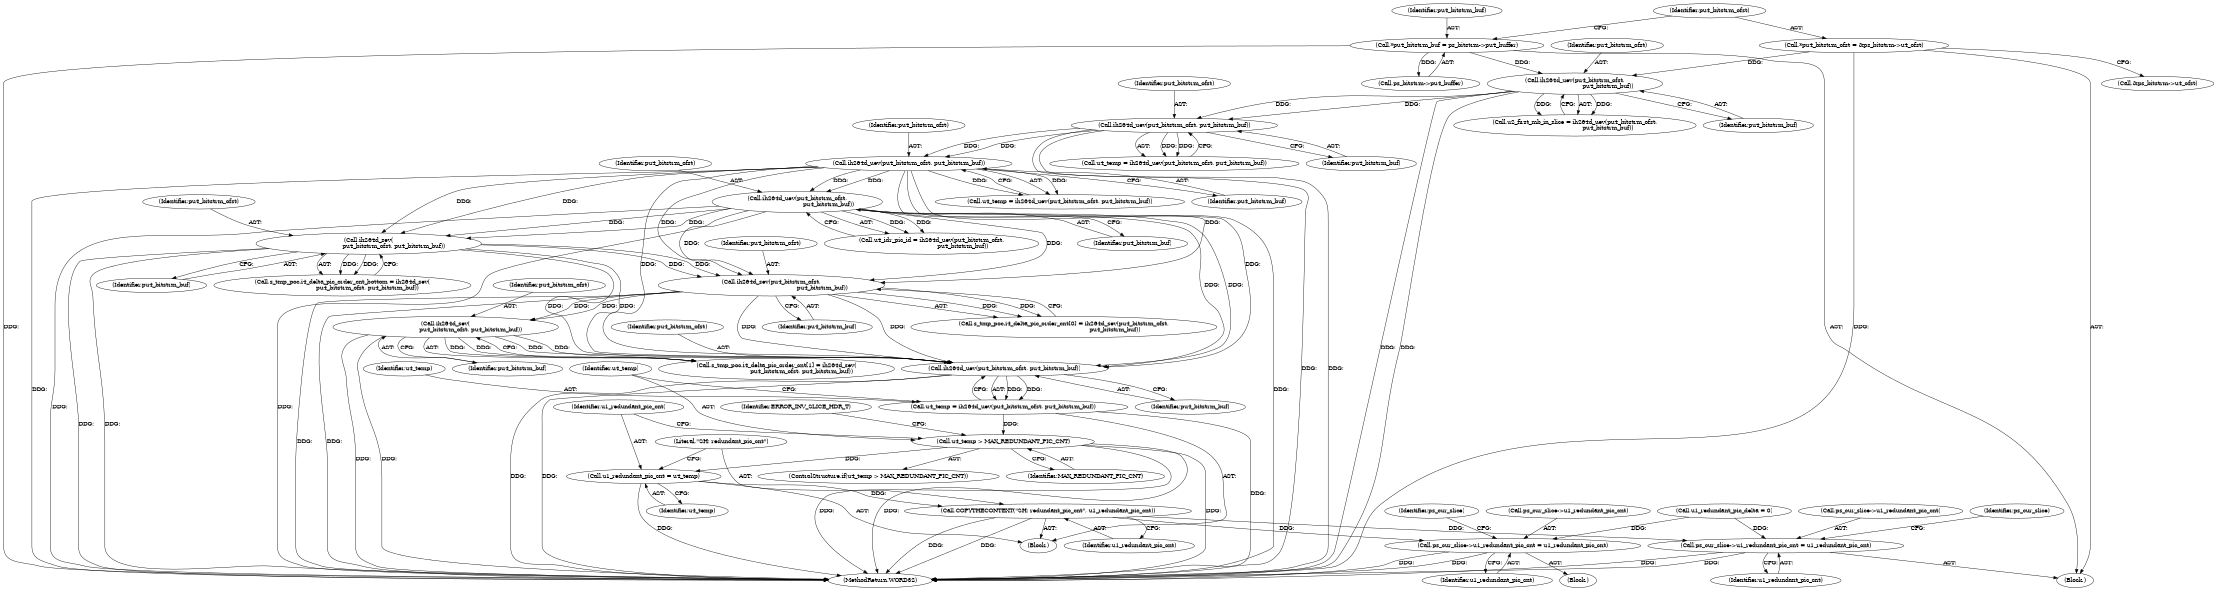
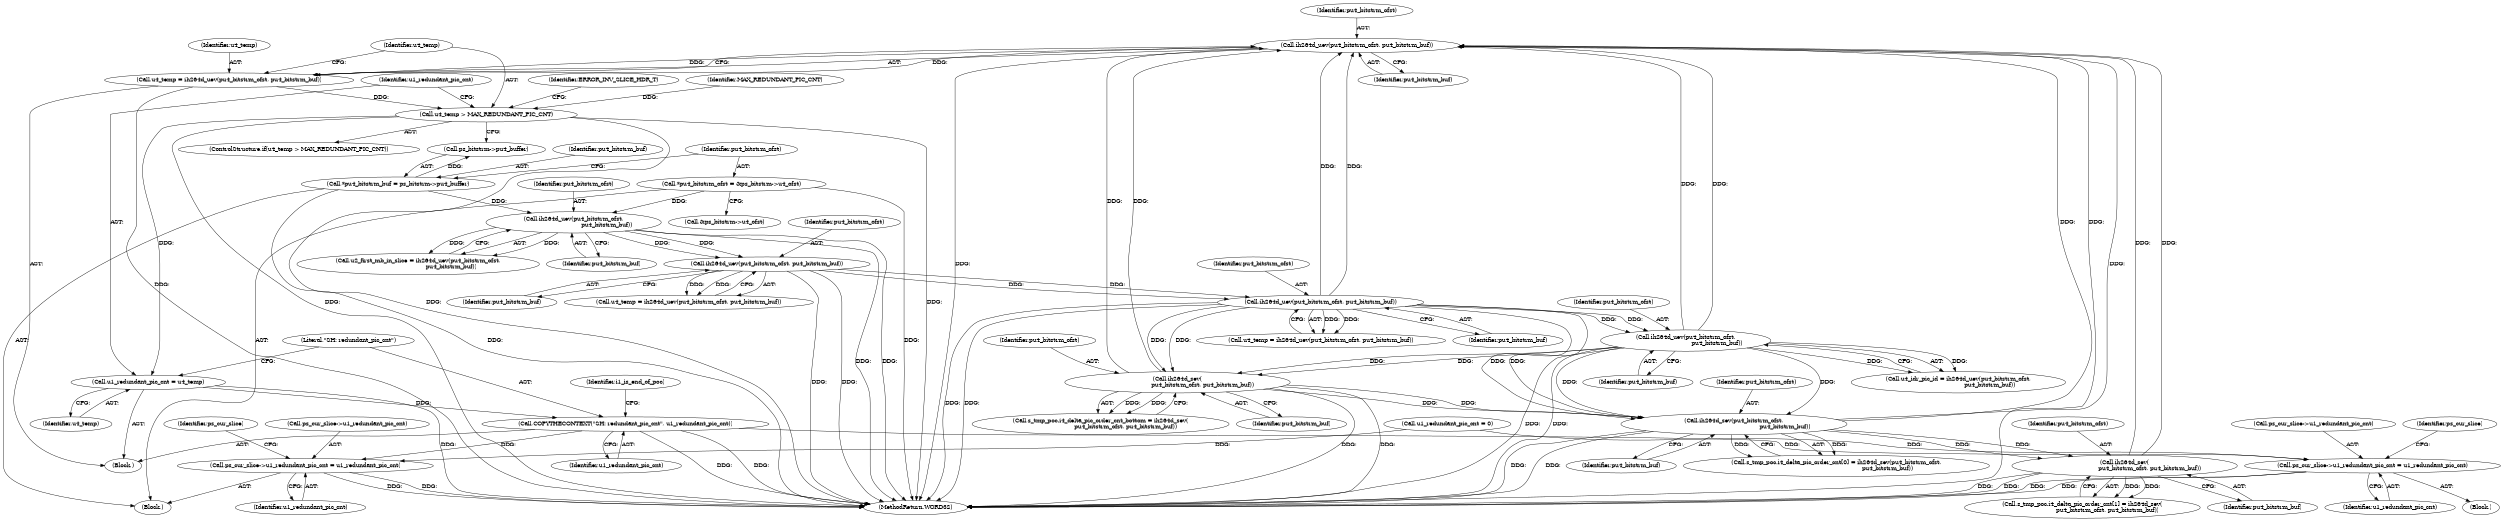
none -> (625, 382)
(1068, 459) -> (651, 97)
(1030, 461) -> (486, 130)
(1724, 511) -> (1447, 424)
